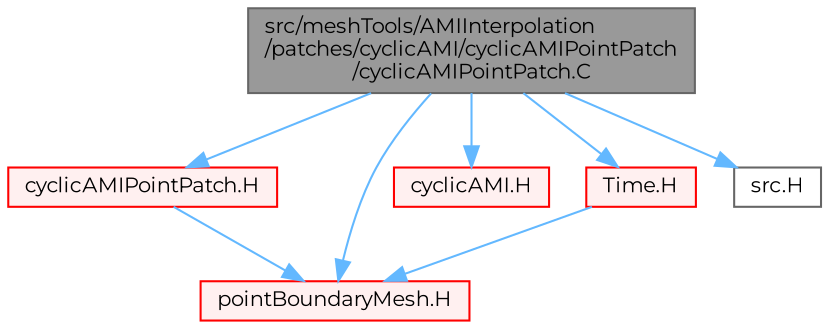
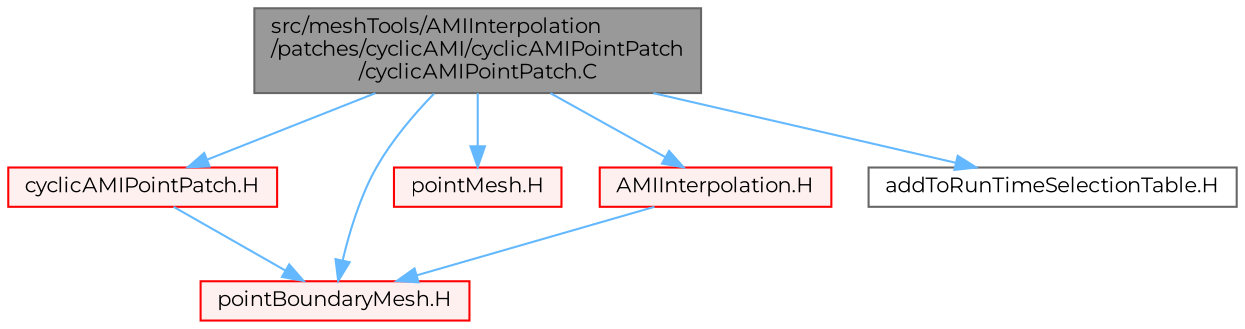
(472, 187) -> (478, 187)
(641, 187) -> (716, 187)
(778, 187) -> (1053, 187)
